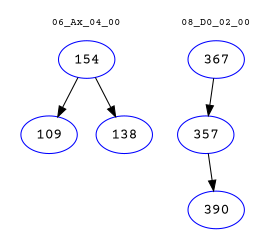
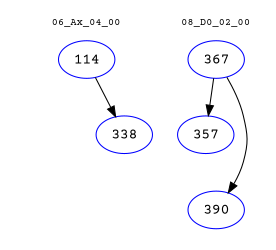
(87, 60) -> (87, 60)
(49, 135) -> none
(124, 135) -> (124, 135)
(210, 167) -> (246, 130)
